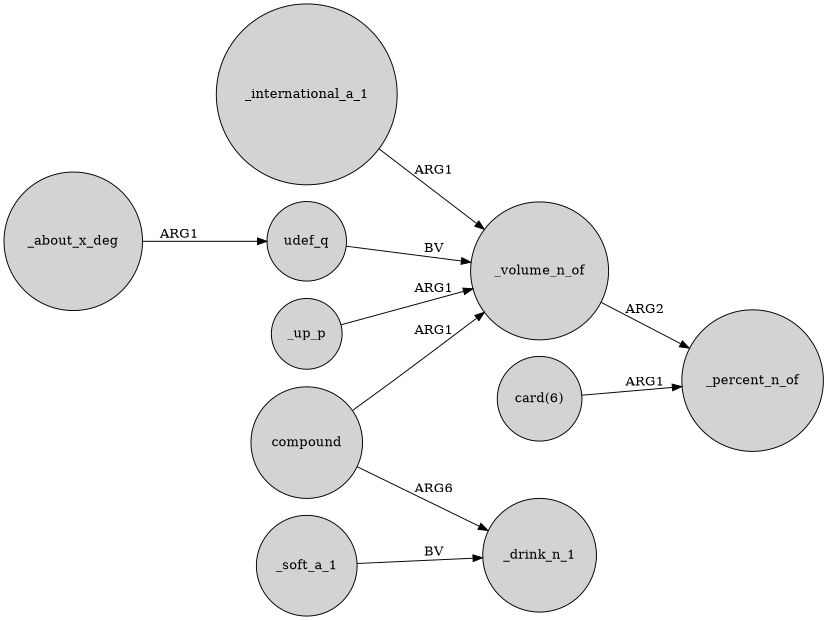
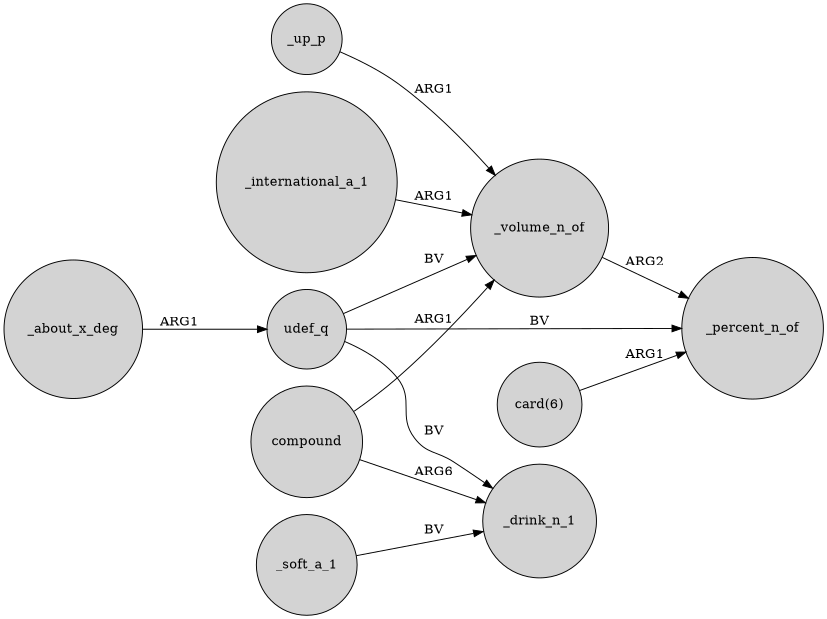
none -> (509, 329)
none -> (407, 417)
